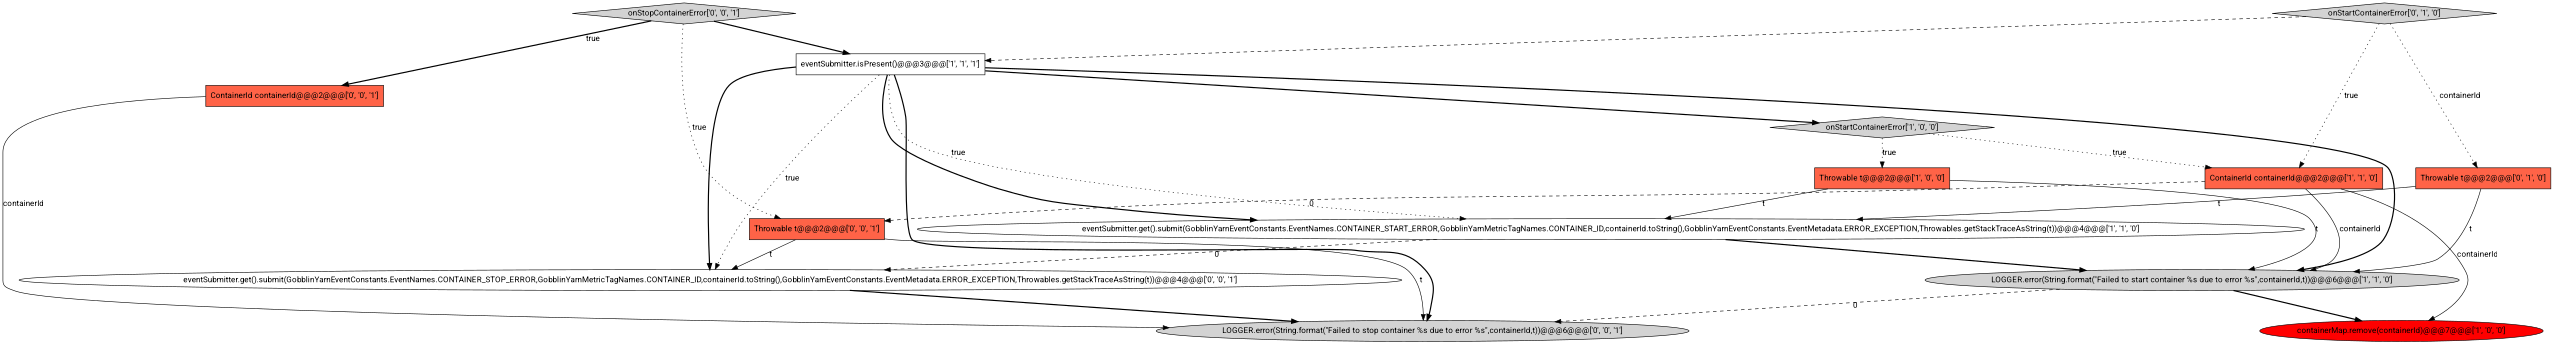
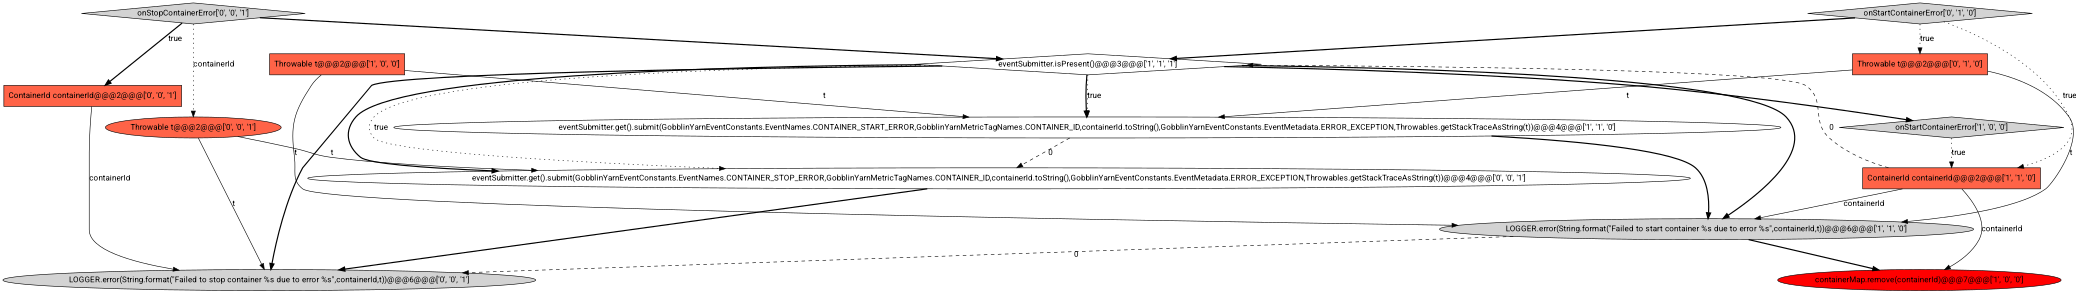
(1648, 39) -> (1516, 38)
(891, 64) -> (1088, 64)
(2460, 96) -> (1927, 39)
(700, 127) -> (214, 64)
(1882, 150) -> none
(1547, 196) -> (1593, 70)
(817, 229) -> (193, 127)
